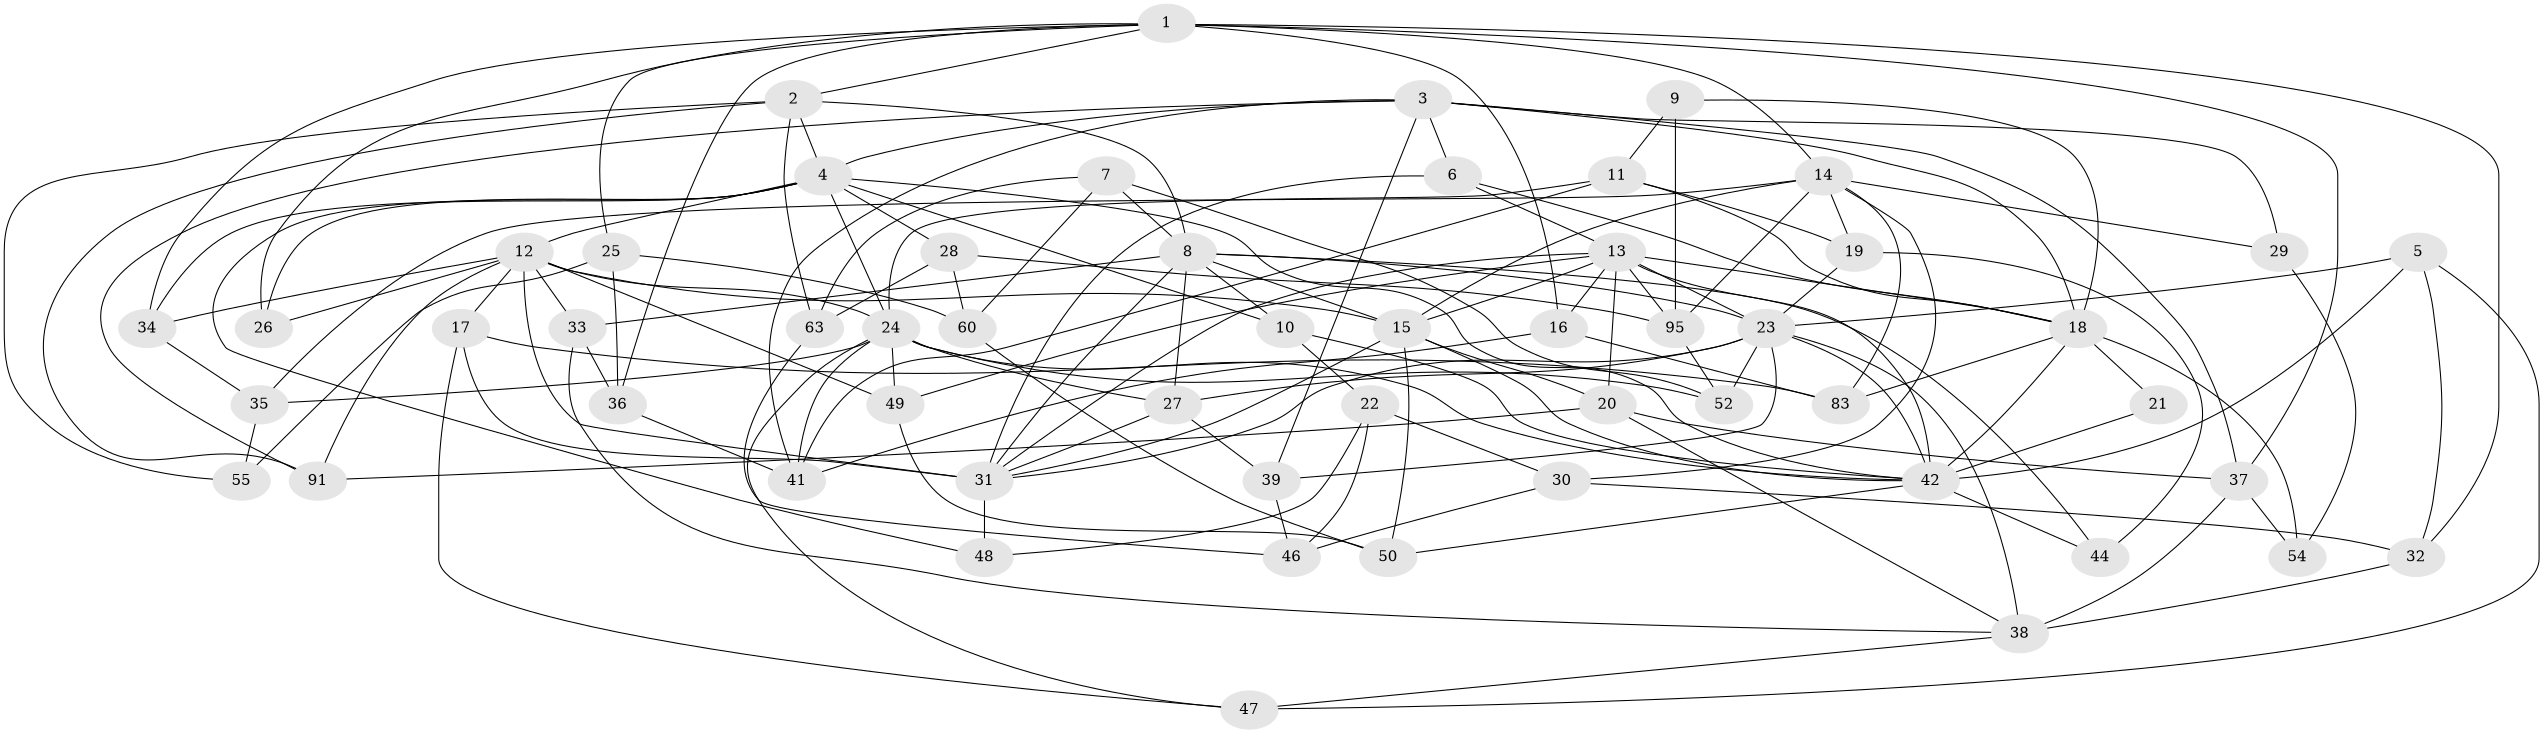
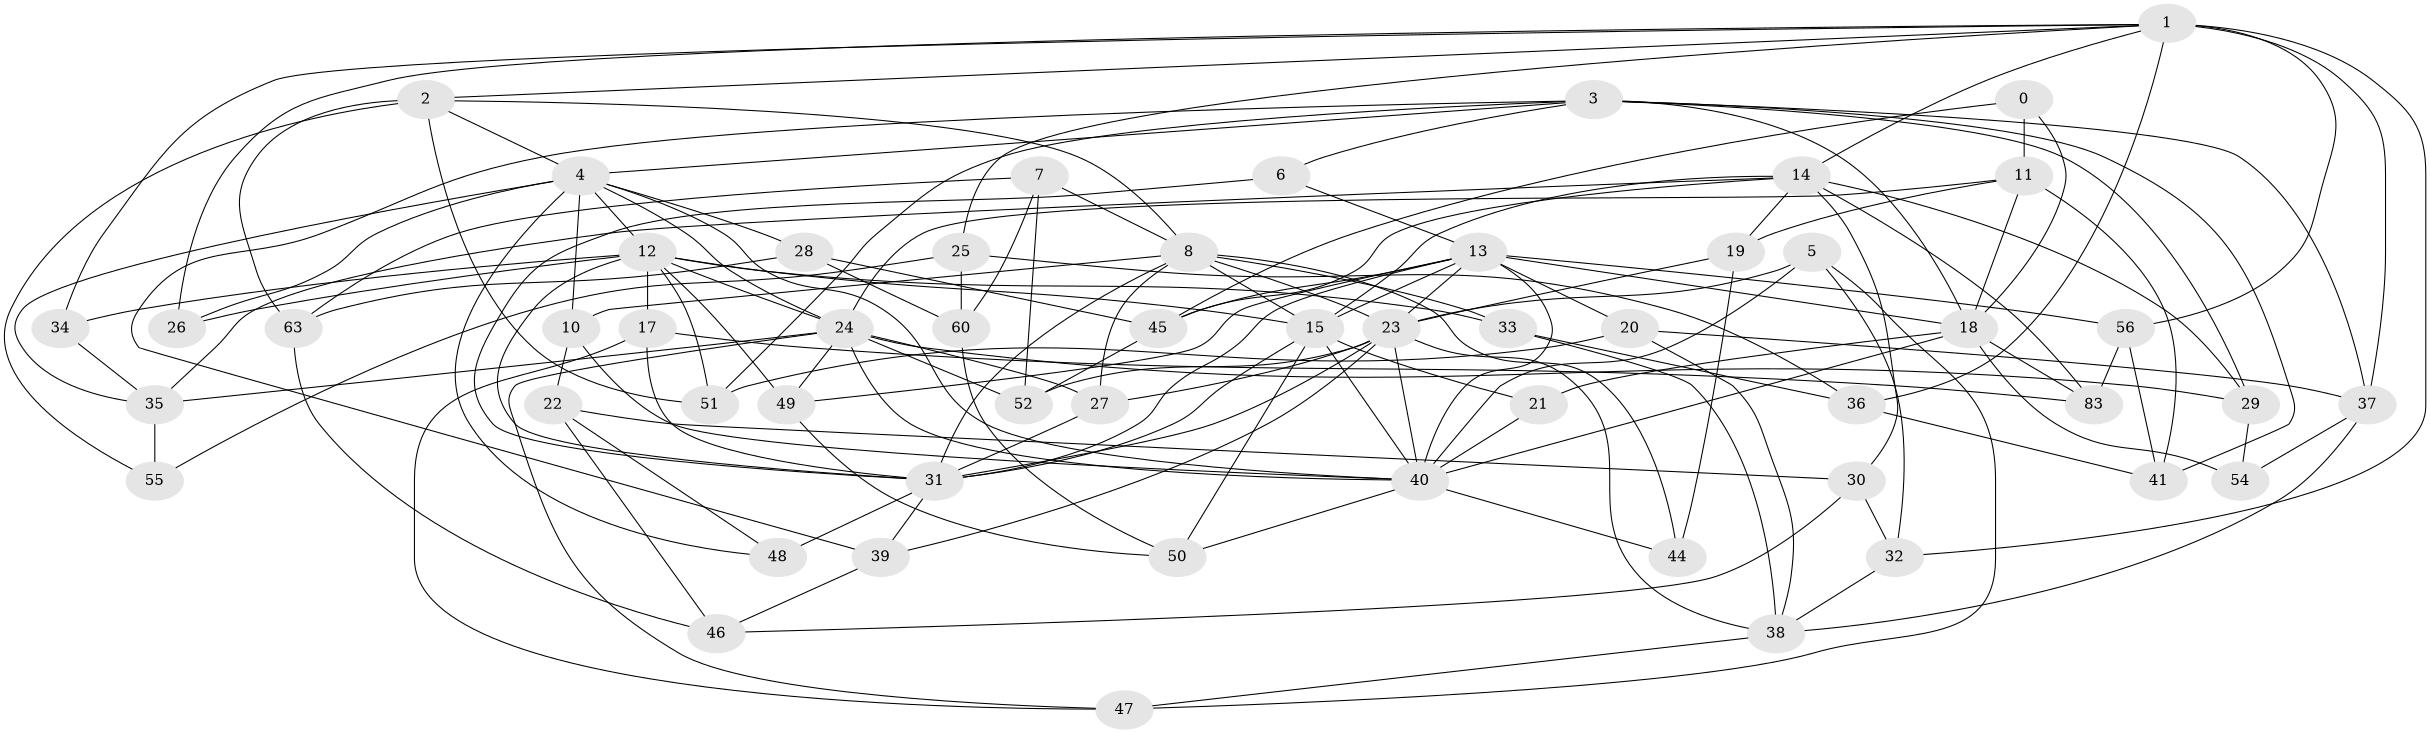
(1675, 100) -> (2024, 100)
(307, 213) -> (204, 248)
(1747, 265) -> none
(1559, 329) -> (2126, 329)
(1675, 329) -> (1158, 329)
(1505, 367) -> (1459, 382)
(819, 392) -> (1411, 377)
(1226, 445) -> (908, 519)
(318, 481) -> (710, 405)
(1931, 481) -> (1420, 481)
